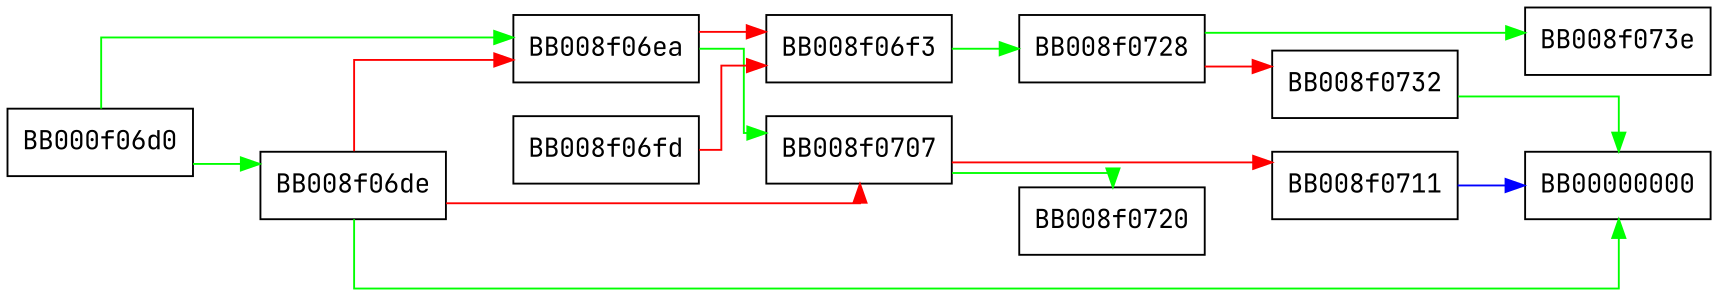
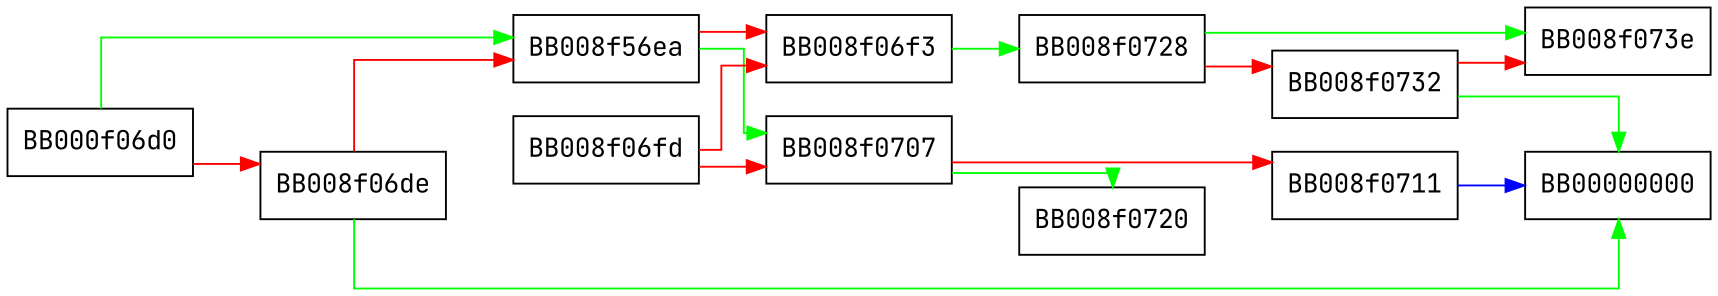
(606, 49) -> (606, 49)
none -> (1482, 63)
(217, 164) -> (217, 164)
(654, 203) -> (723, 167)
